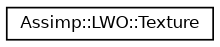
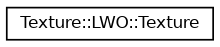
(110, 24) -> (110, 24)
